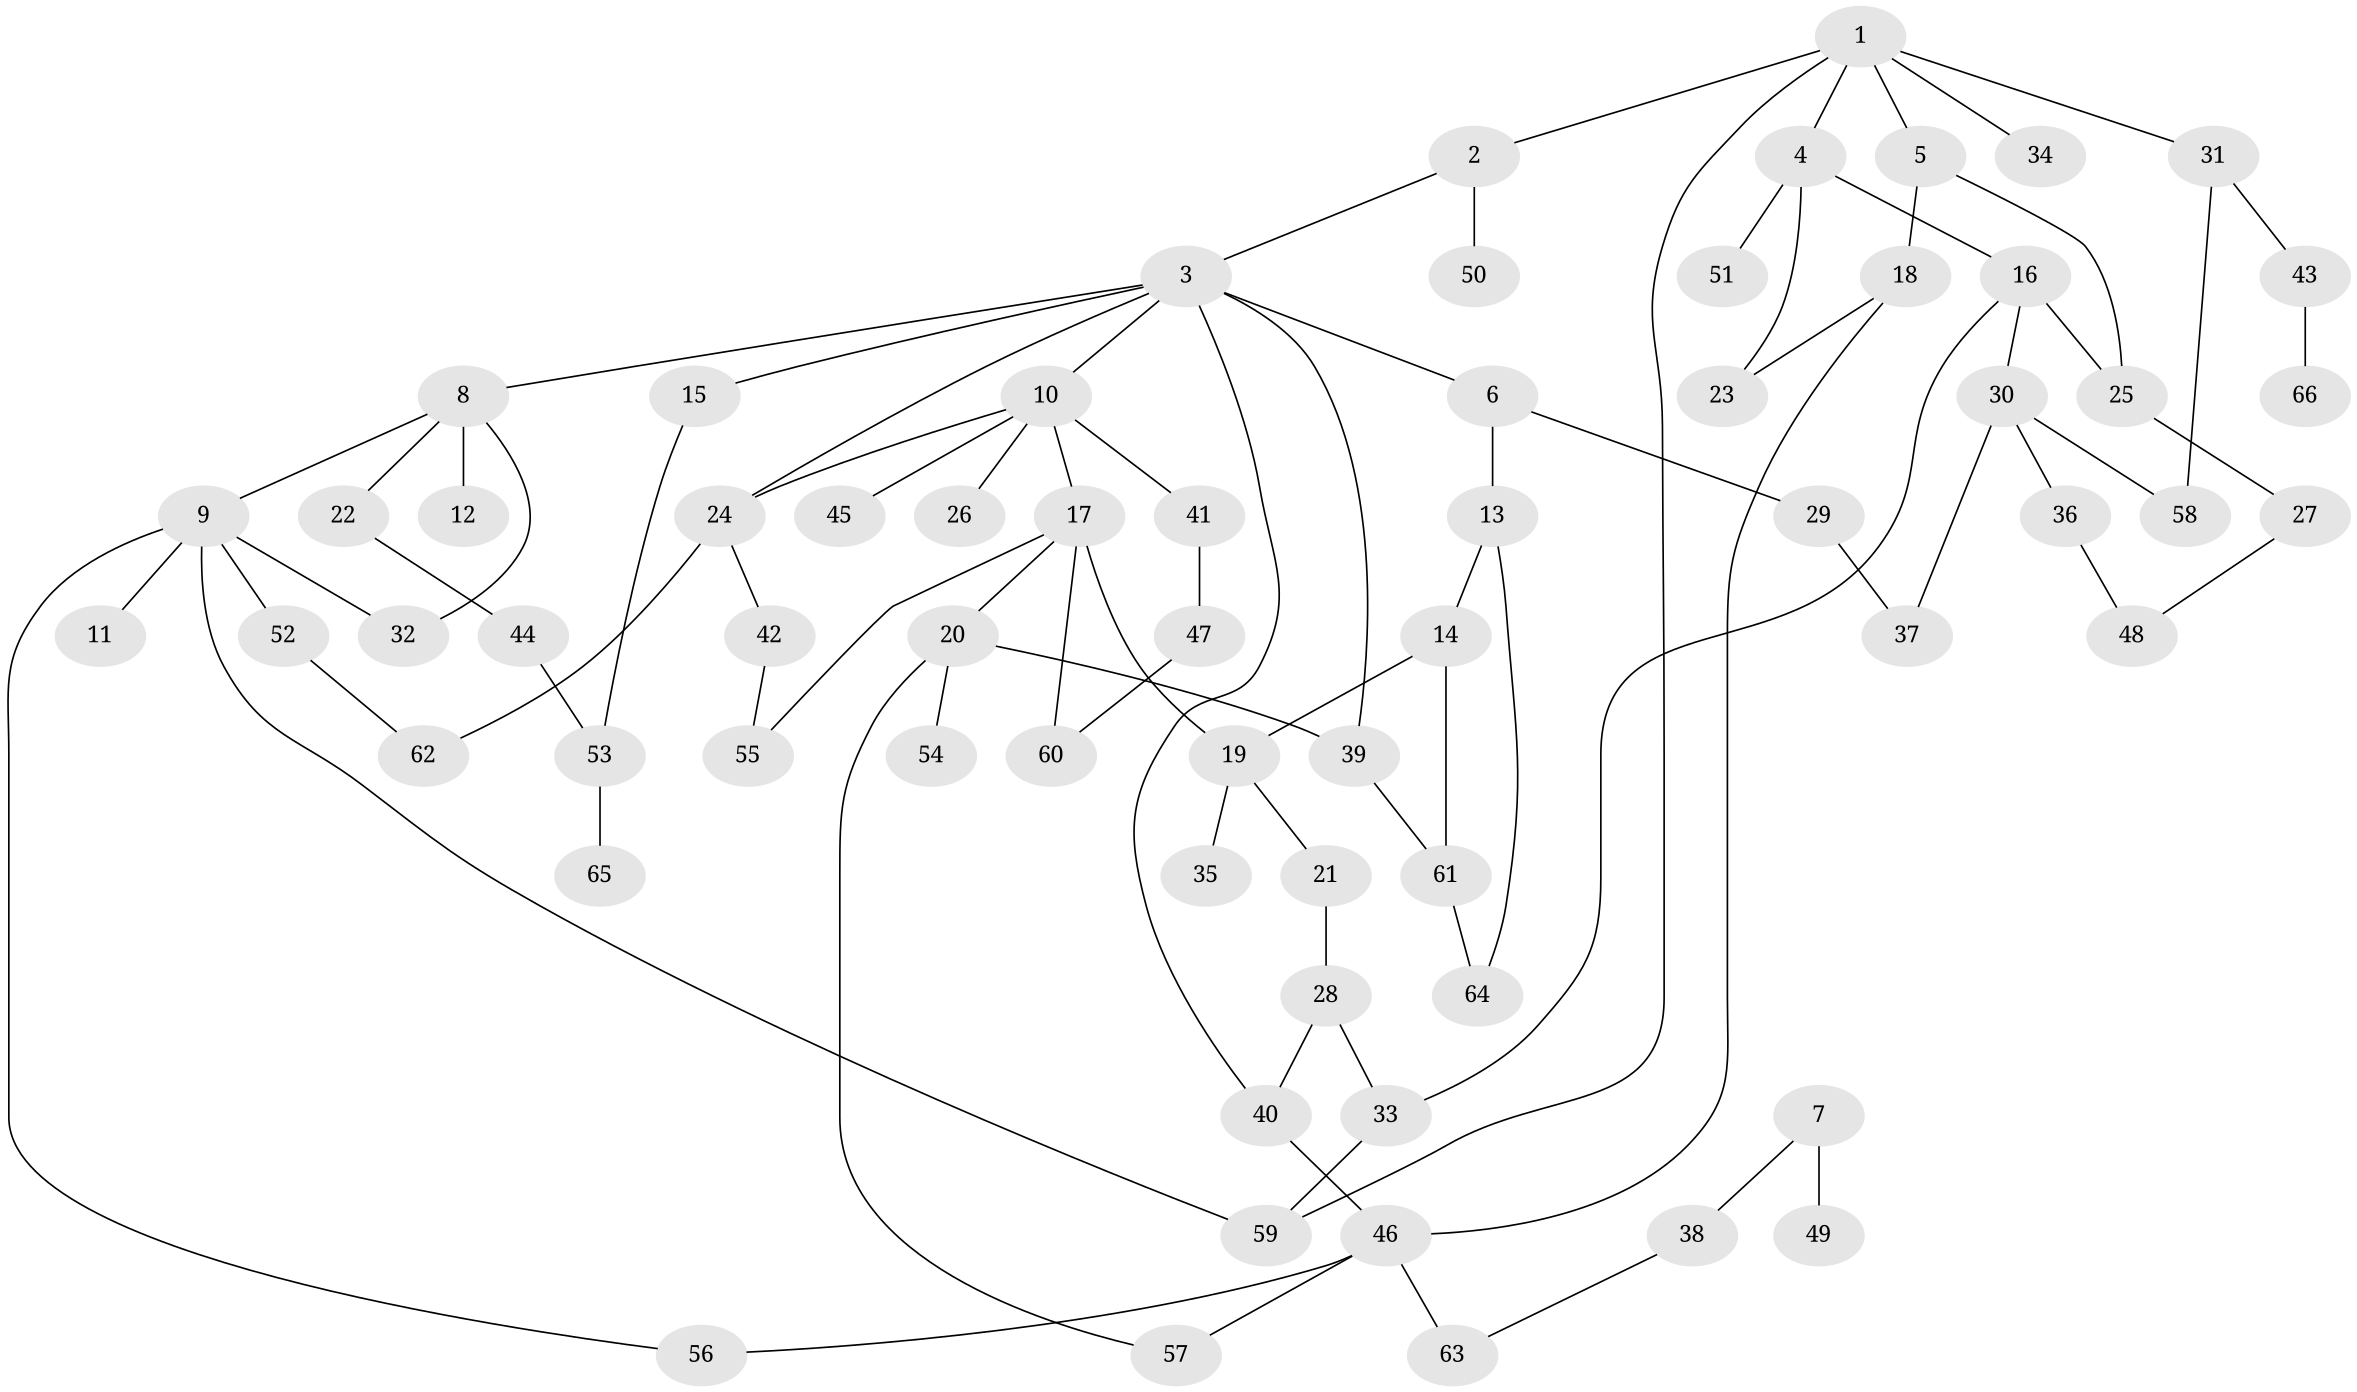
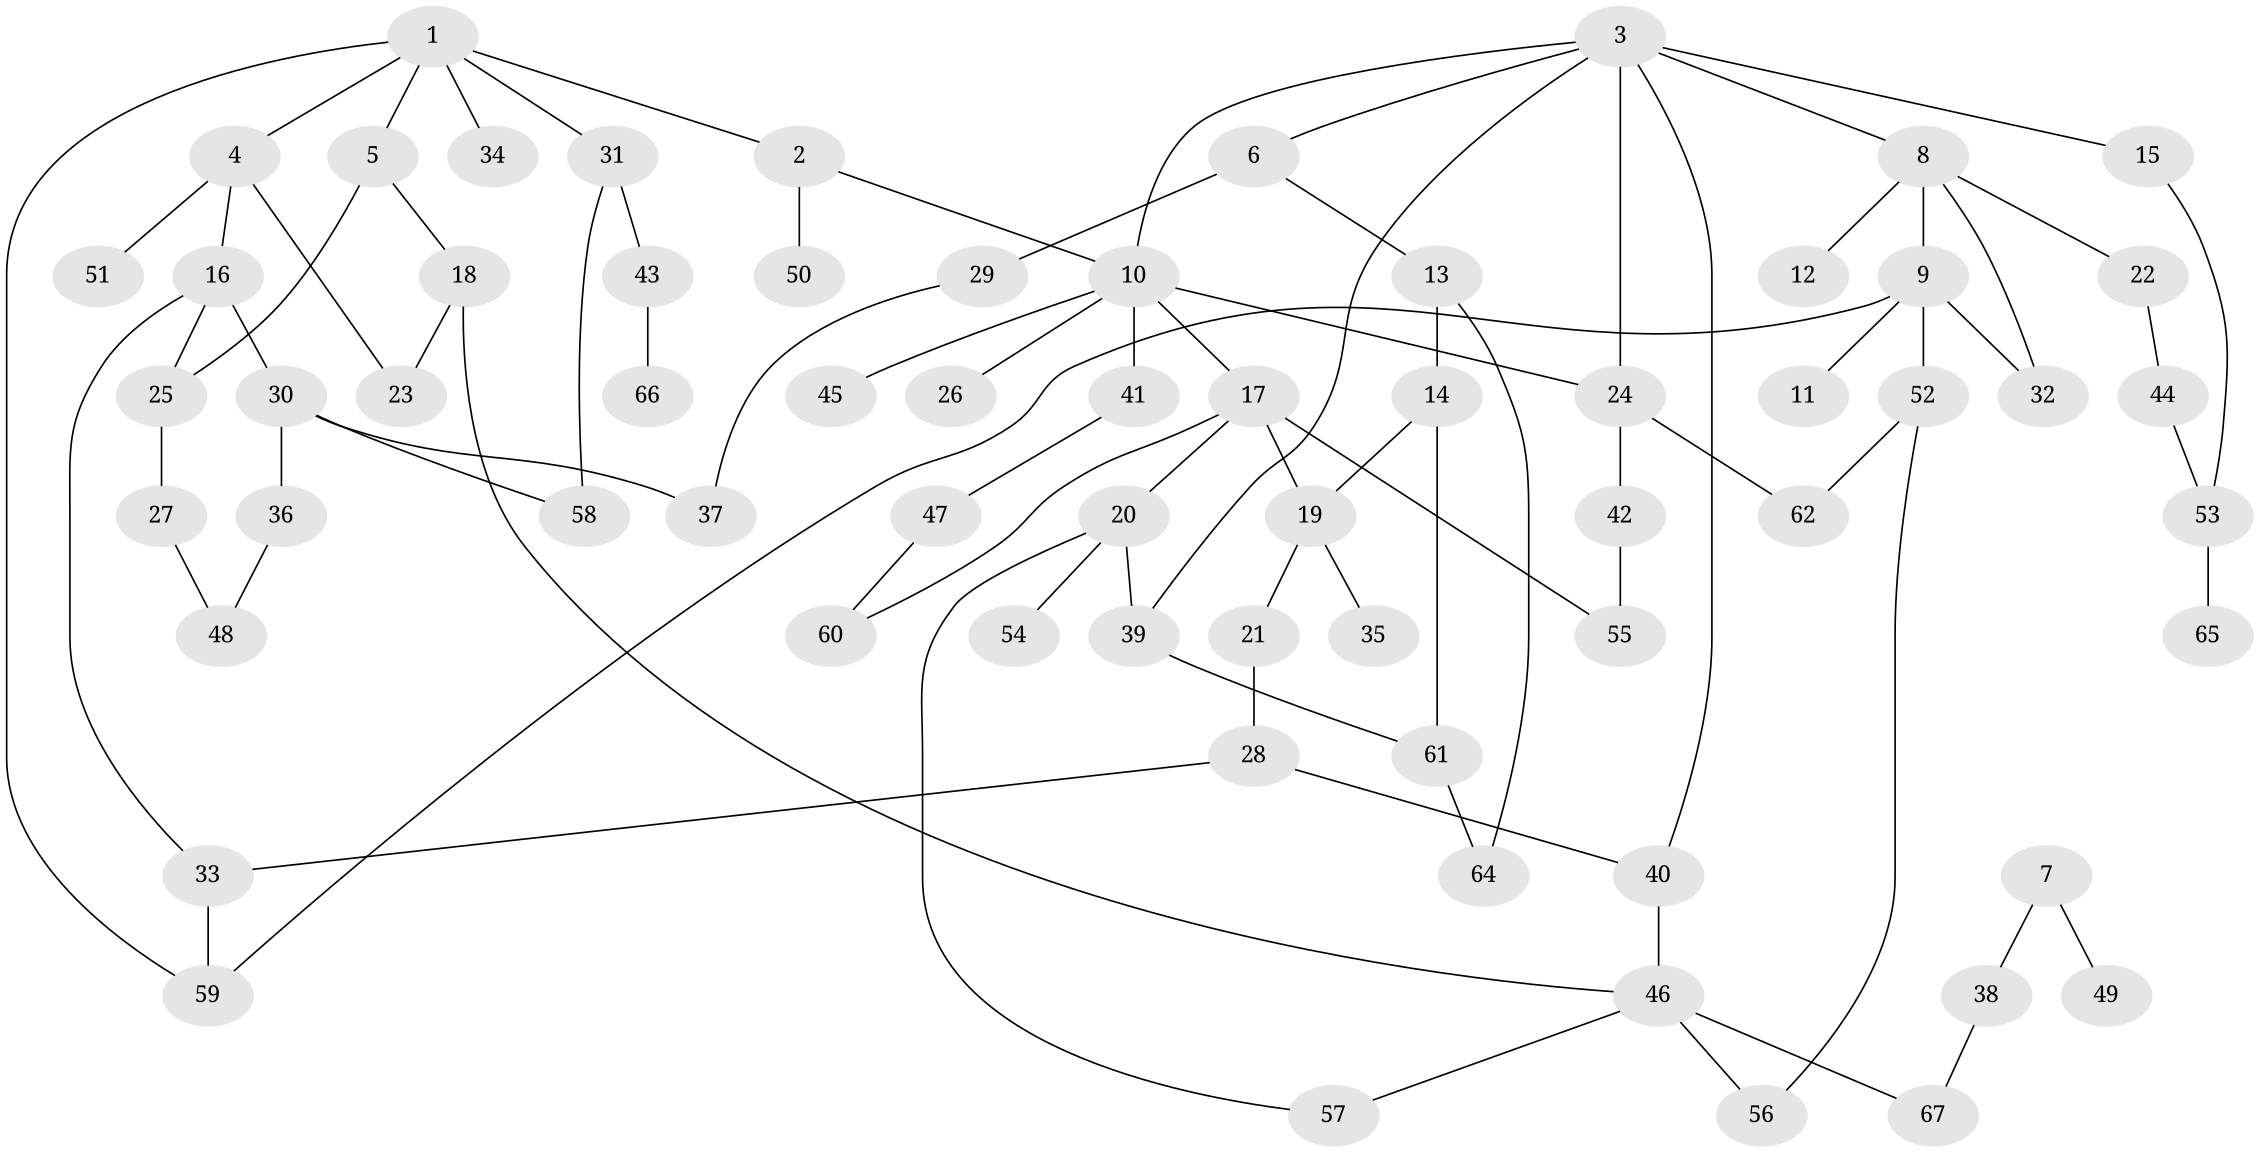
(1330, 216) -> (967, 217)
(19, 1139) -> (1895, 773)
(1453, 1356) -> (1933, 1116)
